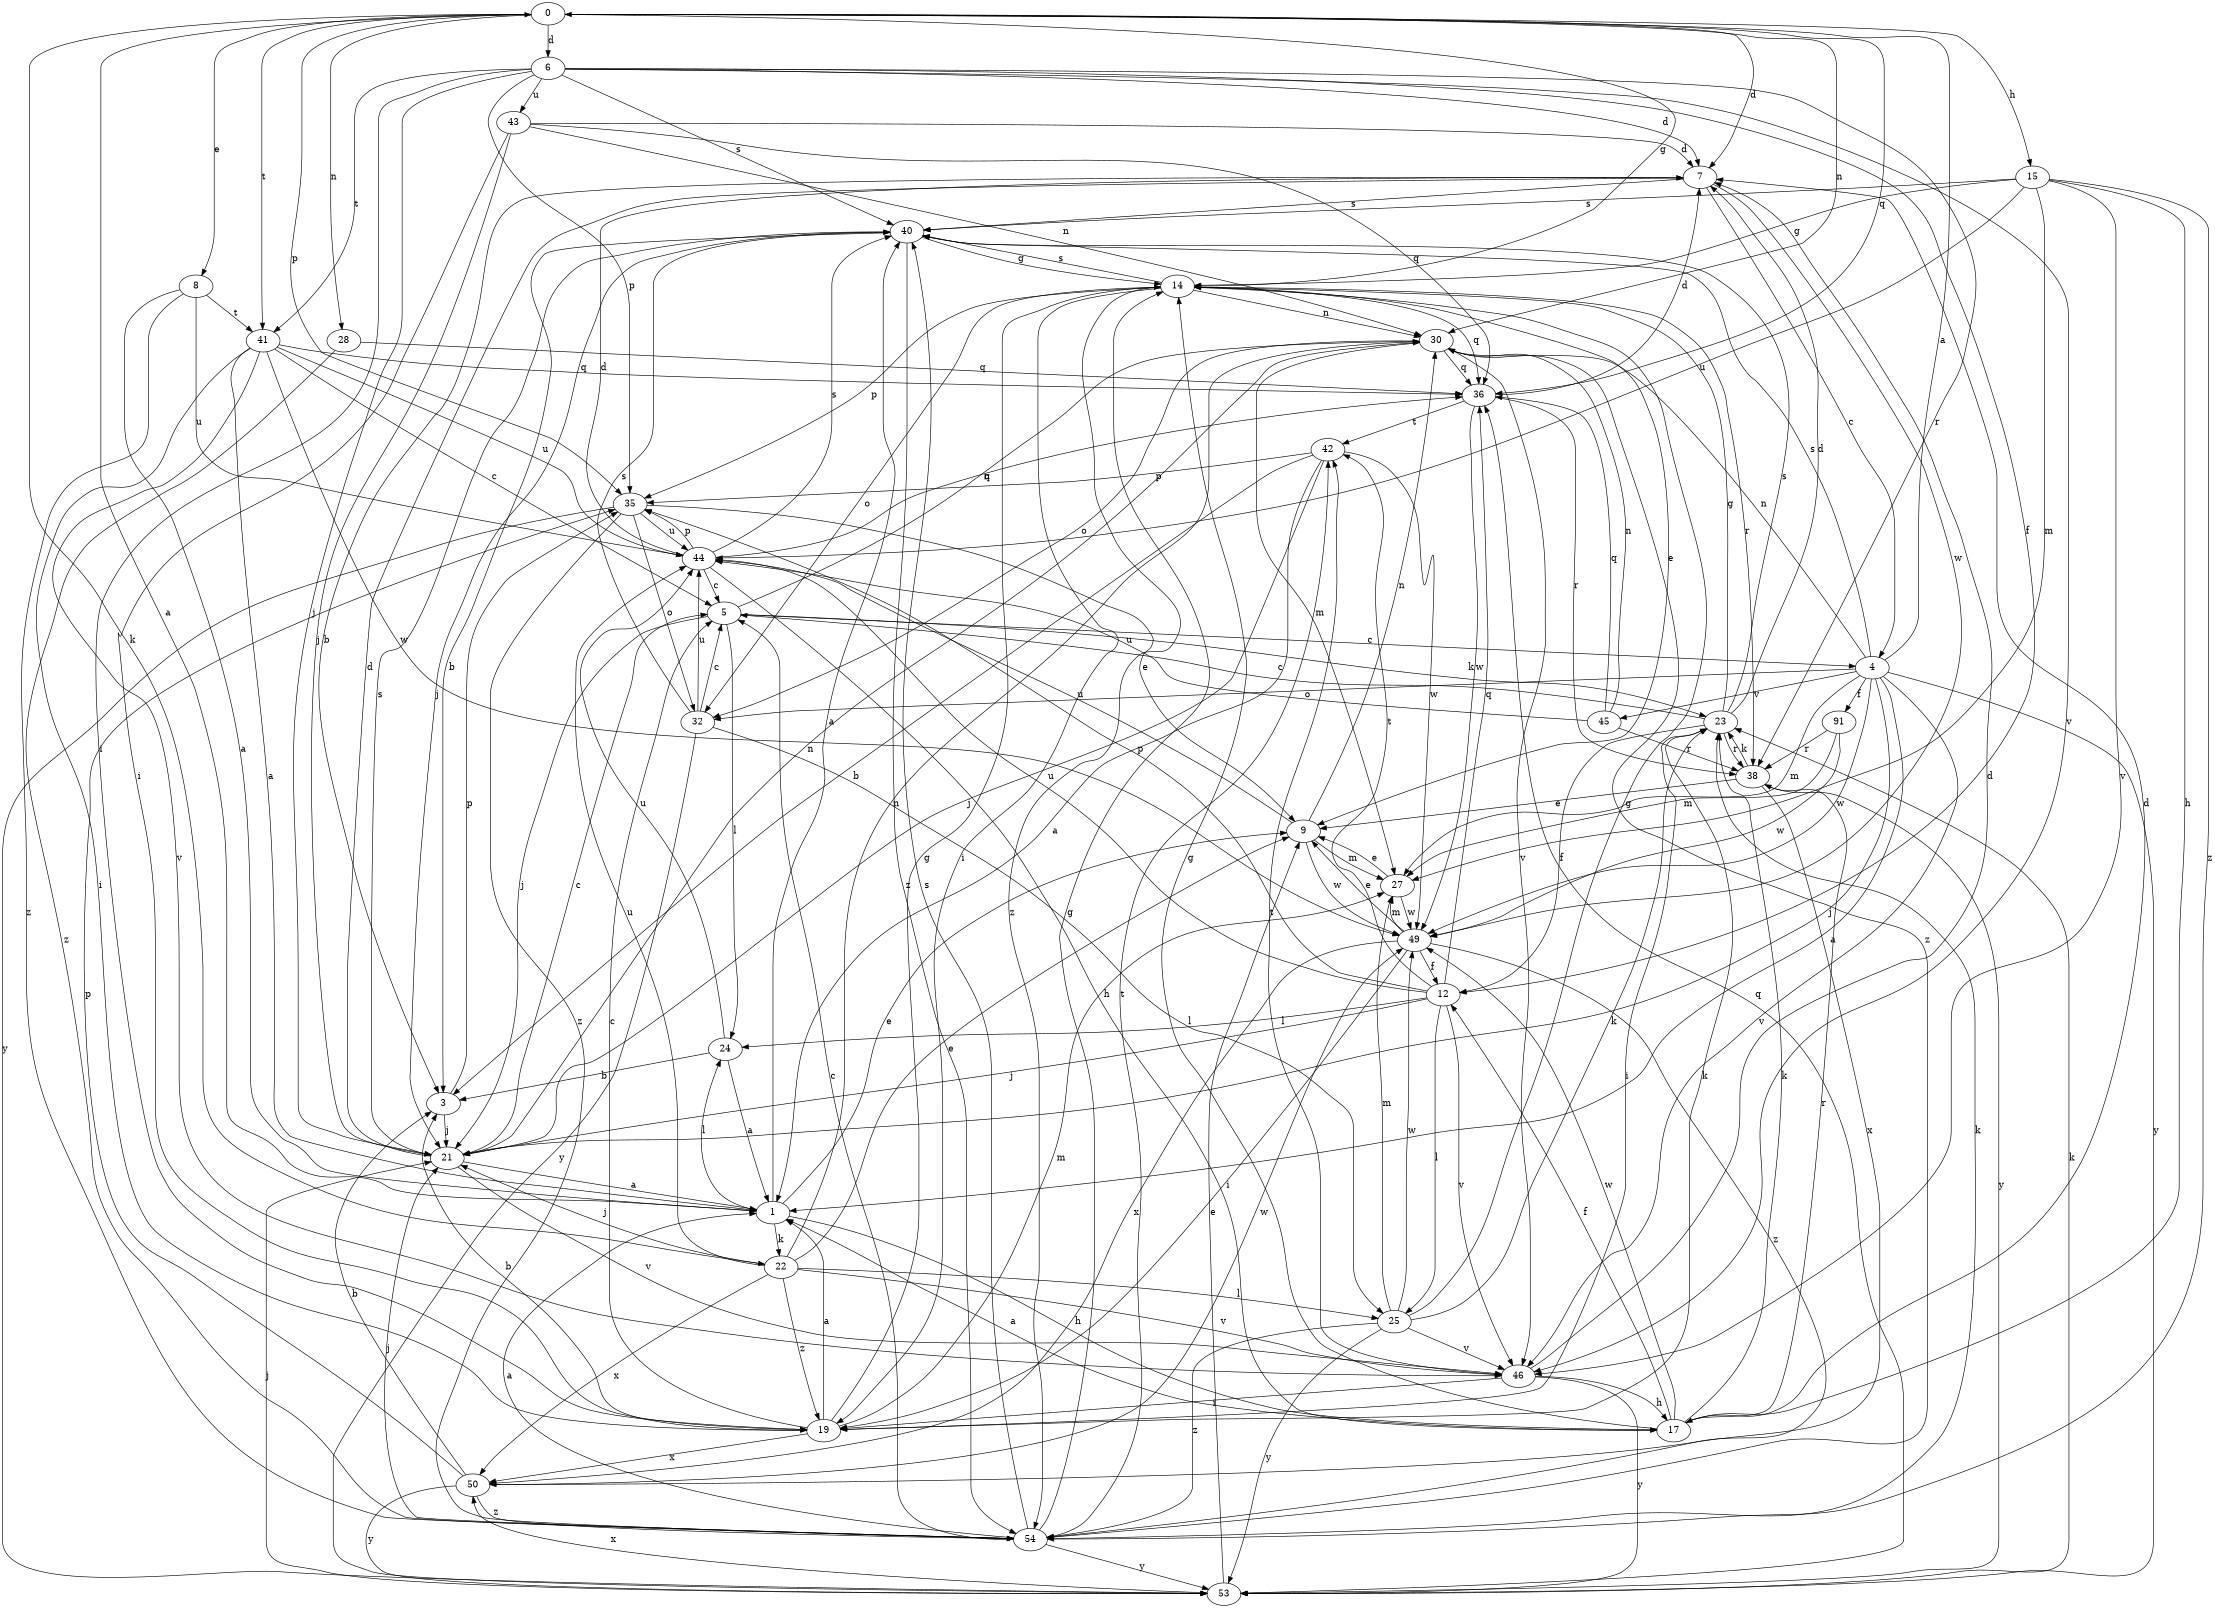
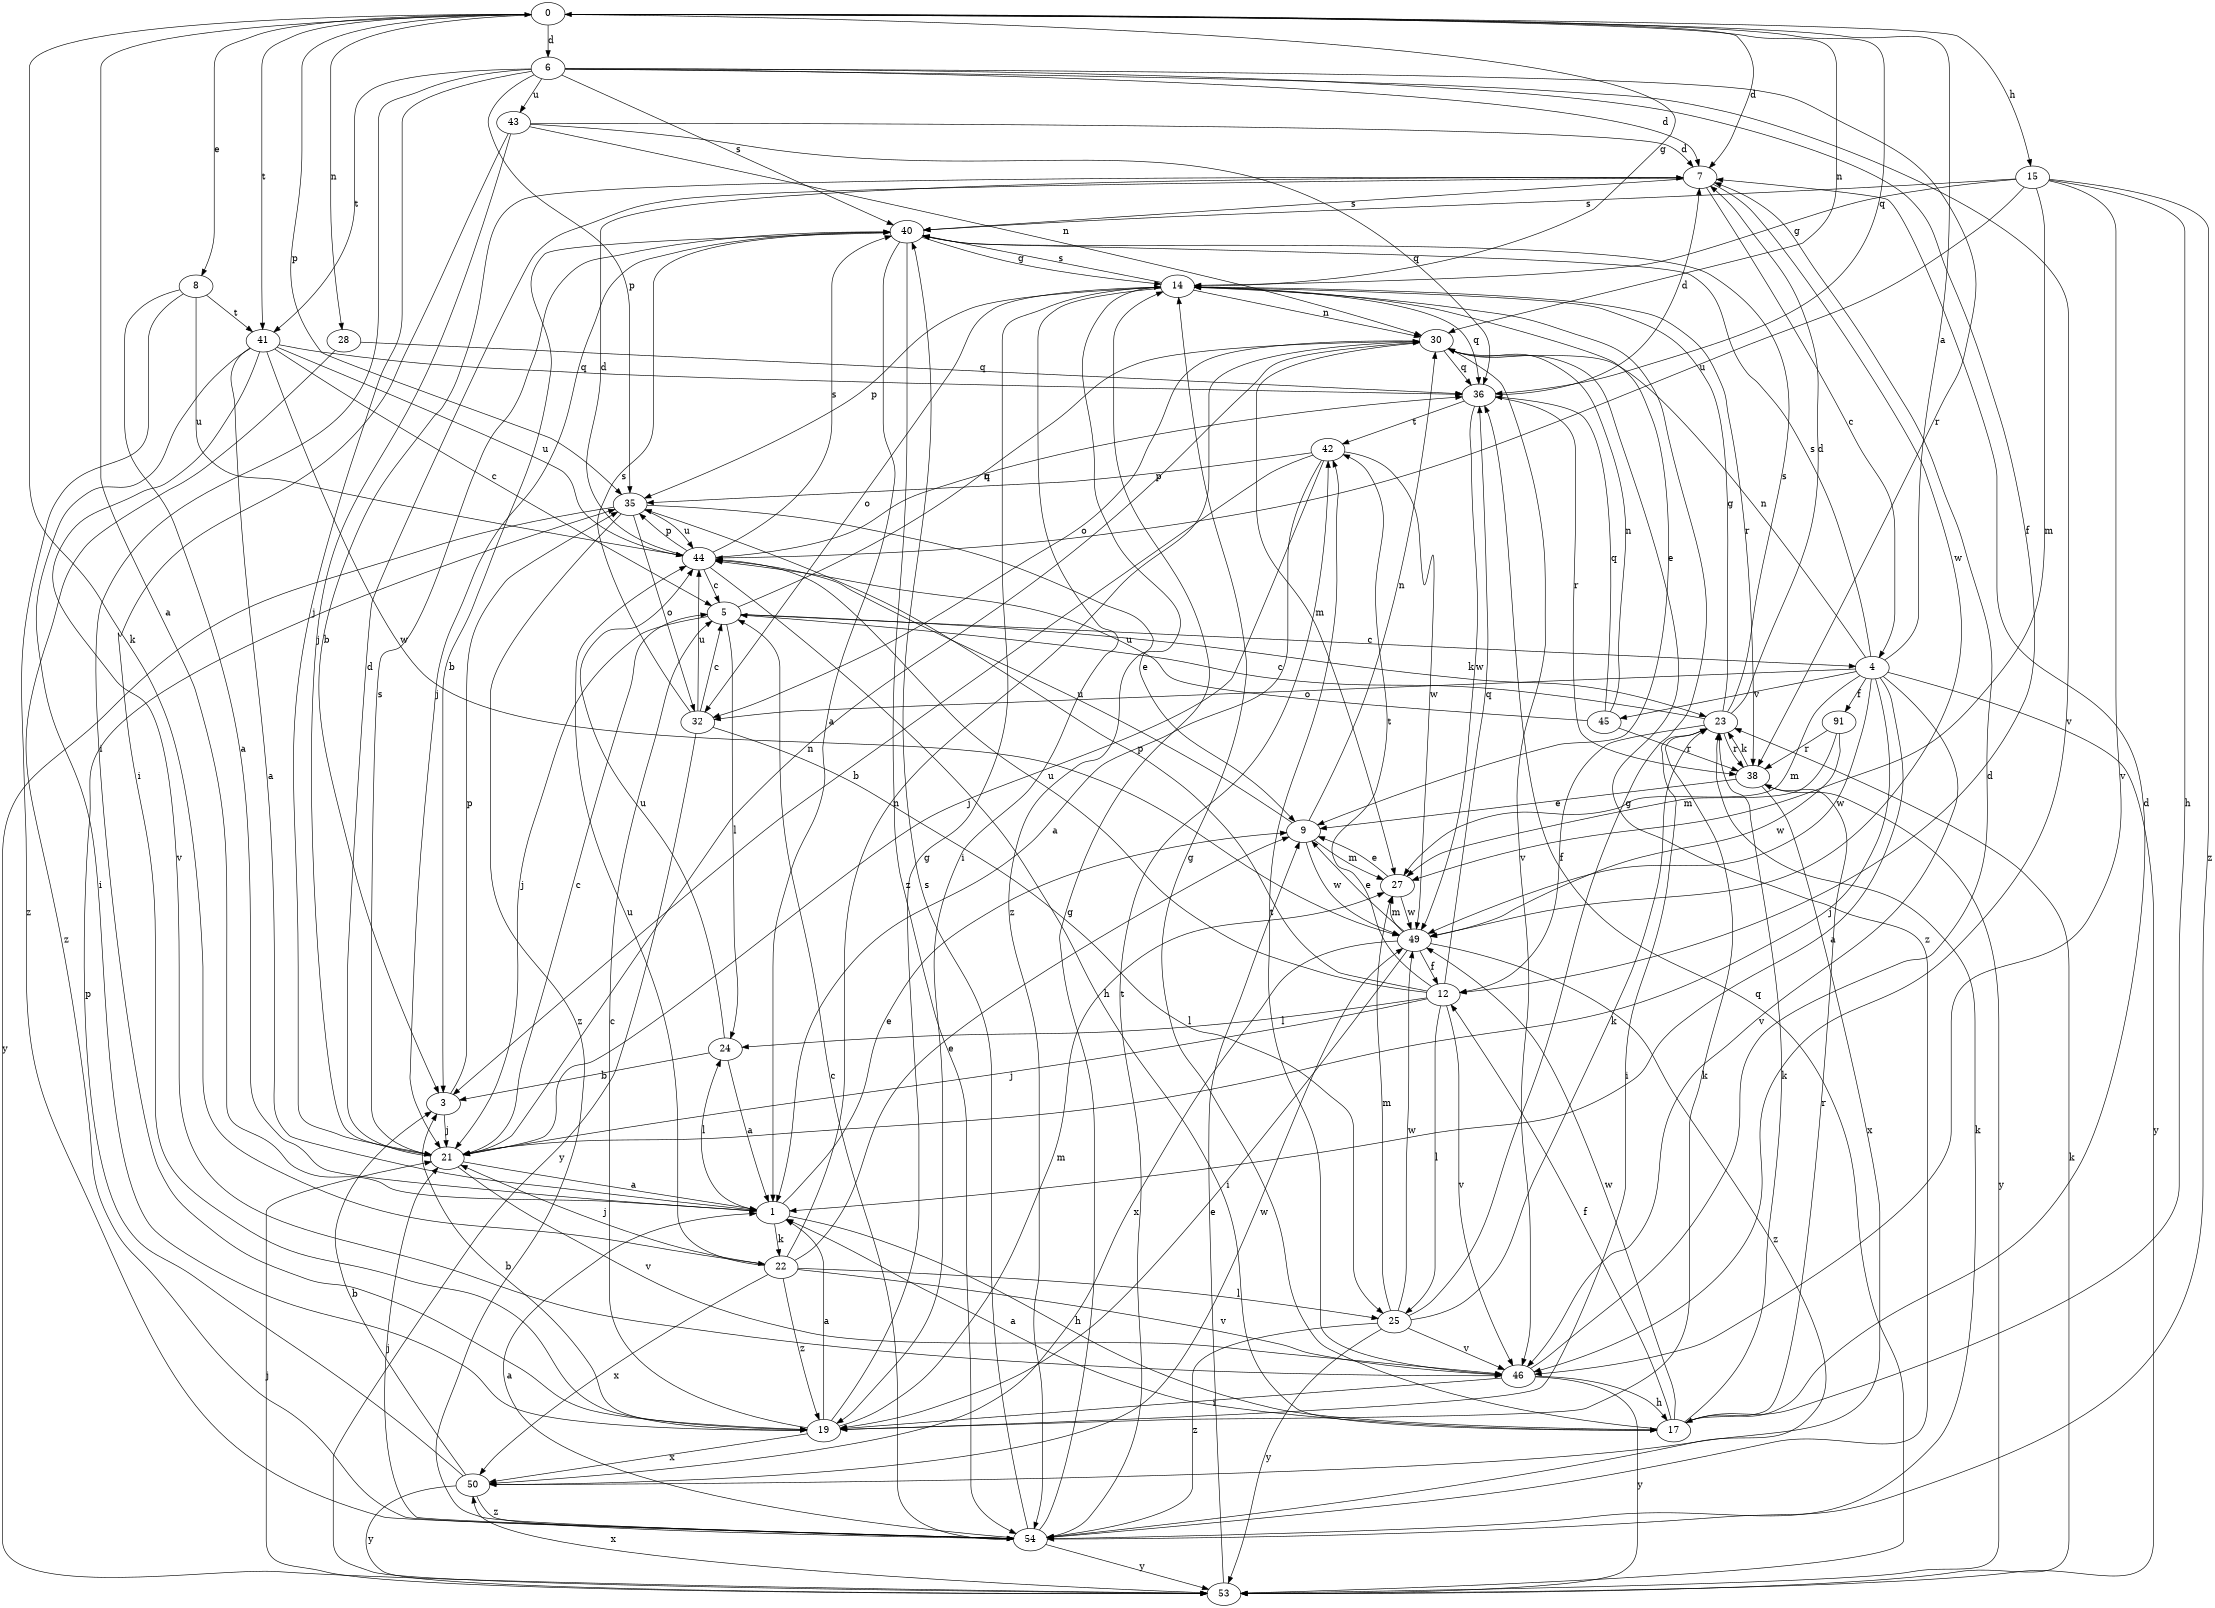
(827, 722) -> (828, 716)
